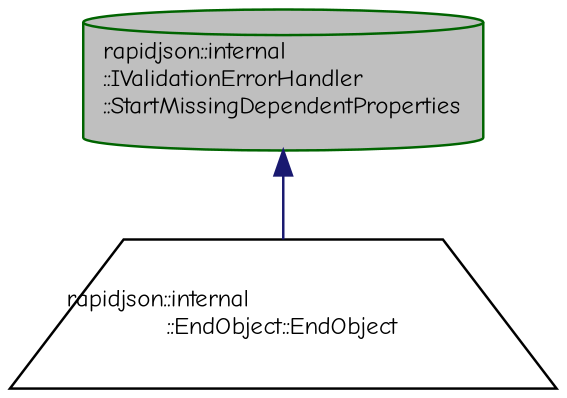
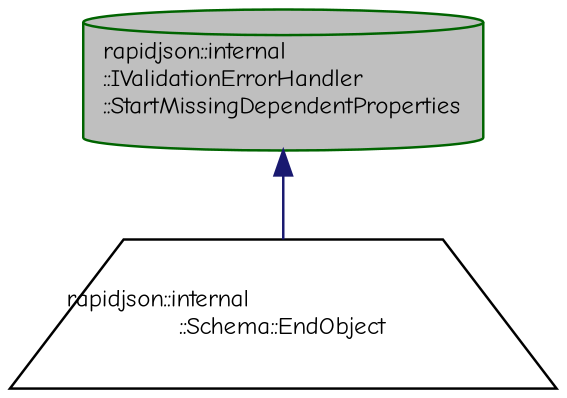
(283, 314) -> (283, 314)
